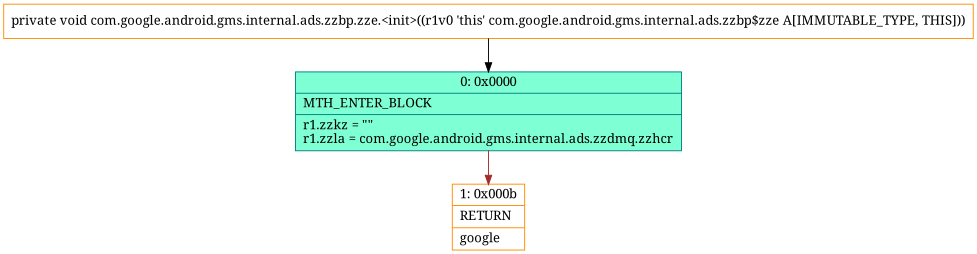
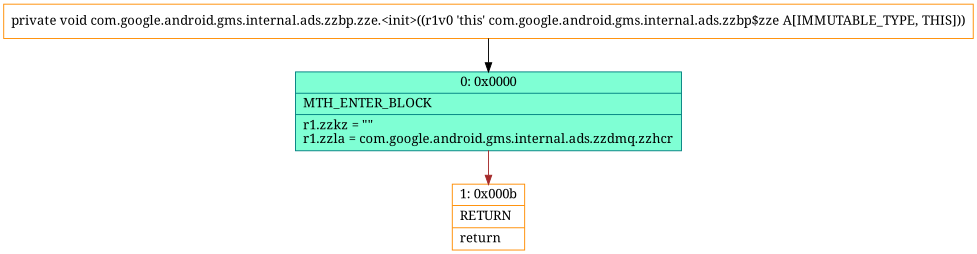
(480, 238) -> (481, 238)
